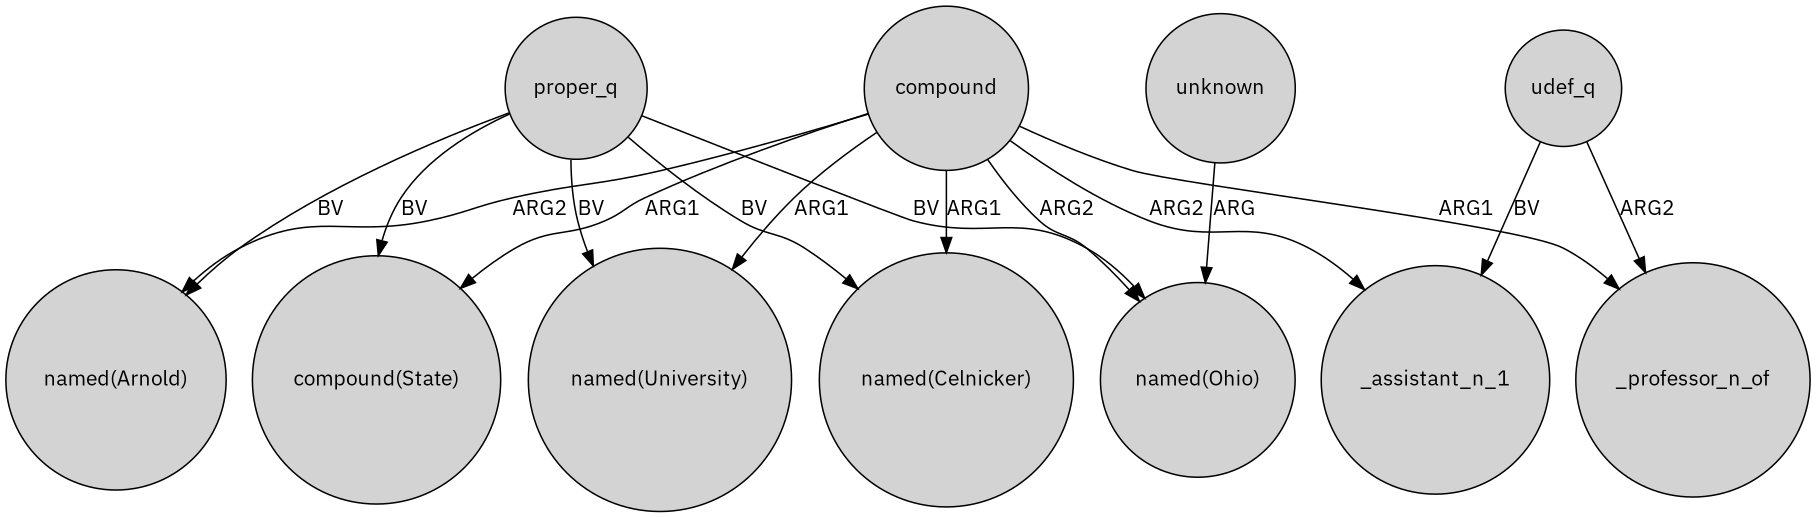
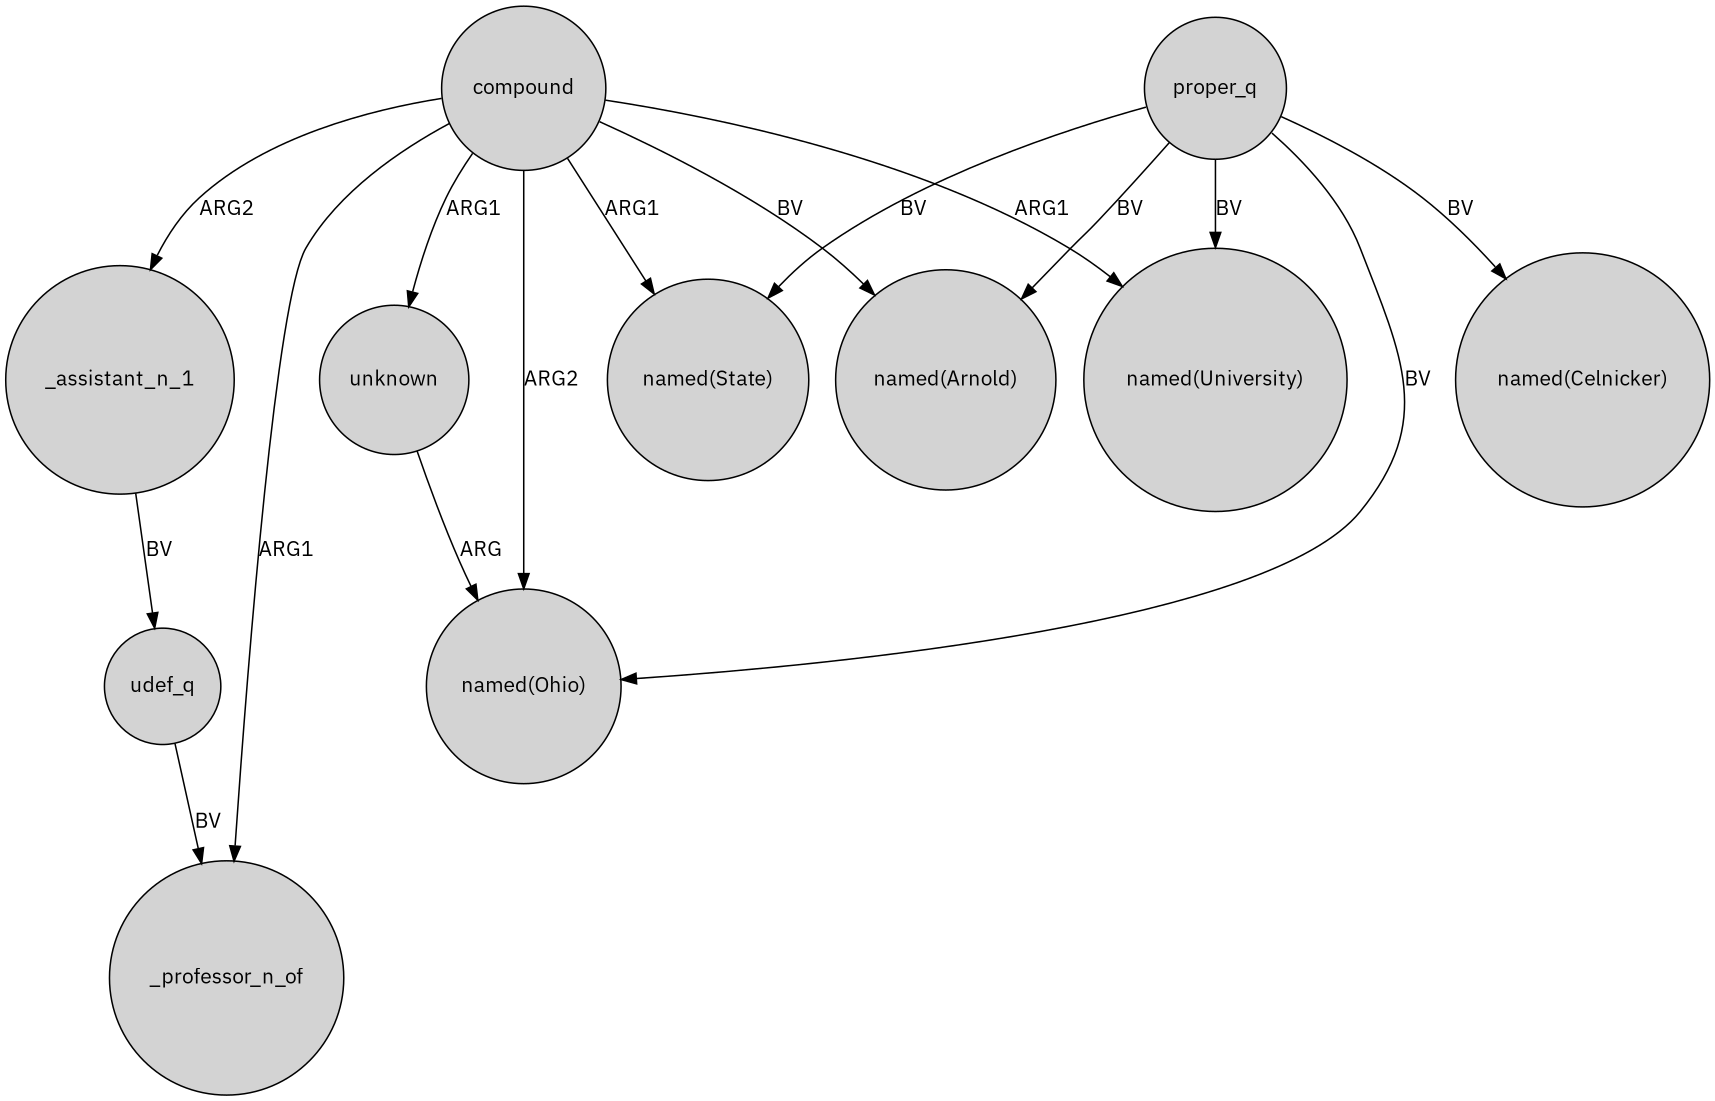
(1514, 201) -> (144, 553)
(946, 204) -> (436, 220)
(540, 209) -> (790, 209)
(1648, 209) -> (208, 822)
(377, 380) -> (708, 380)
